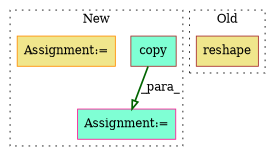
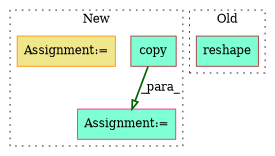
(227, 51) -> (227, 51)
